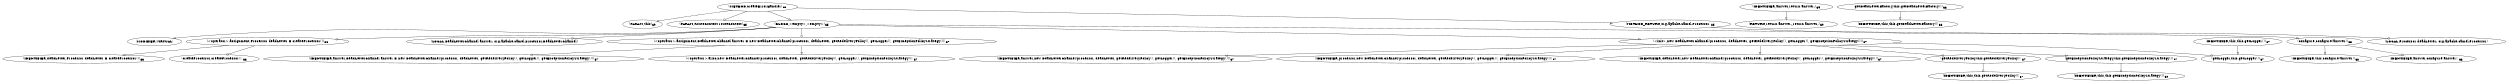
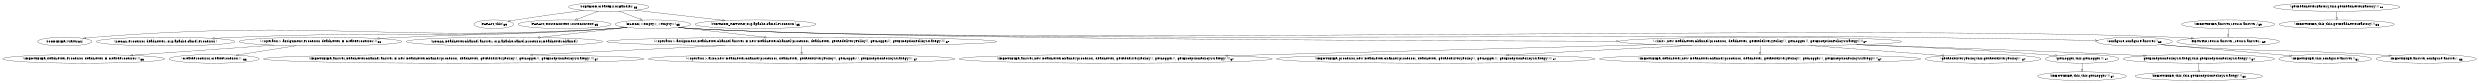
(736, 15) -> (588, 15)
(2134, 33) -> (421, 34)
none -> (1435, 35)
(2238, 49) -> (2082, 66)
(2357, 59) -> (2357, 59)
(1983, 76) -> none
